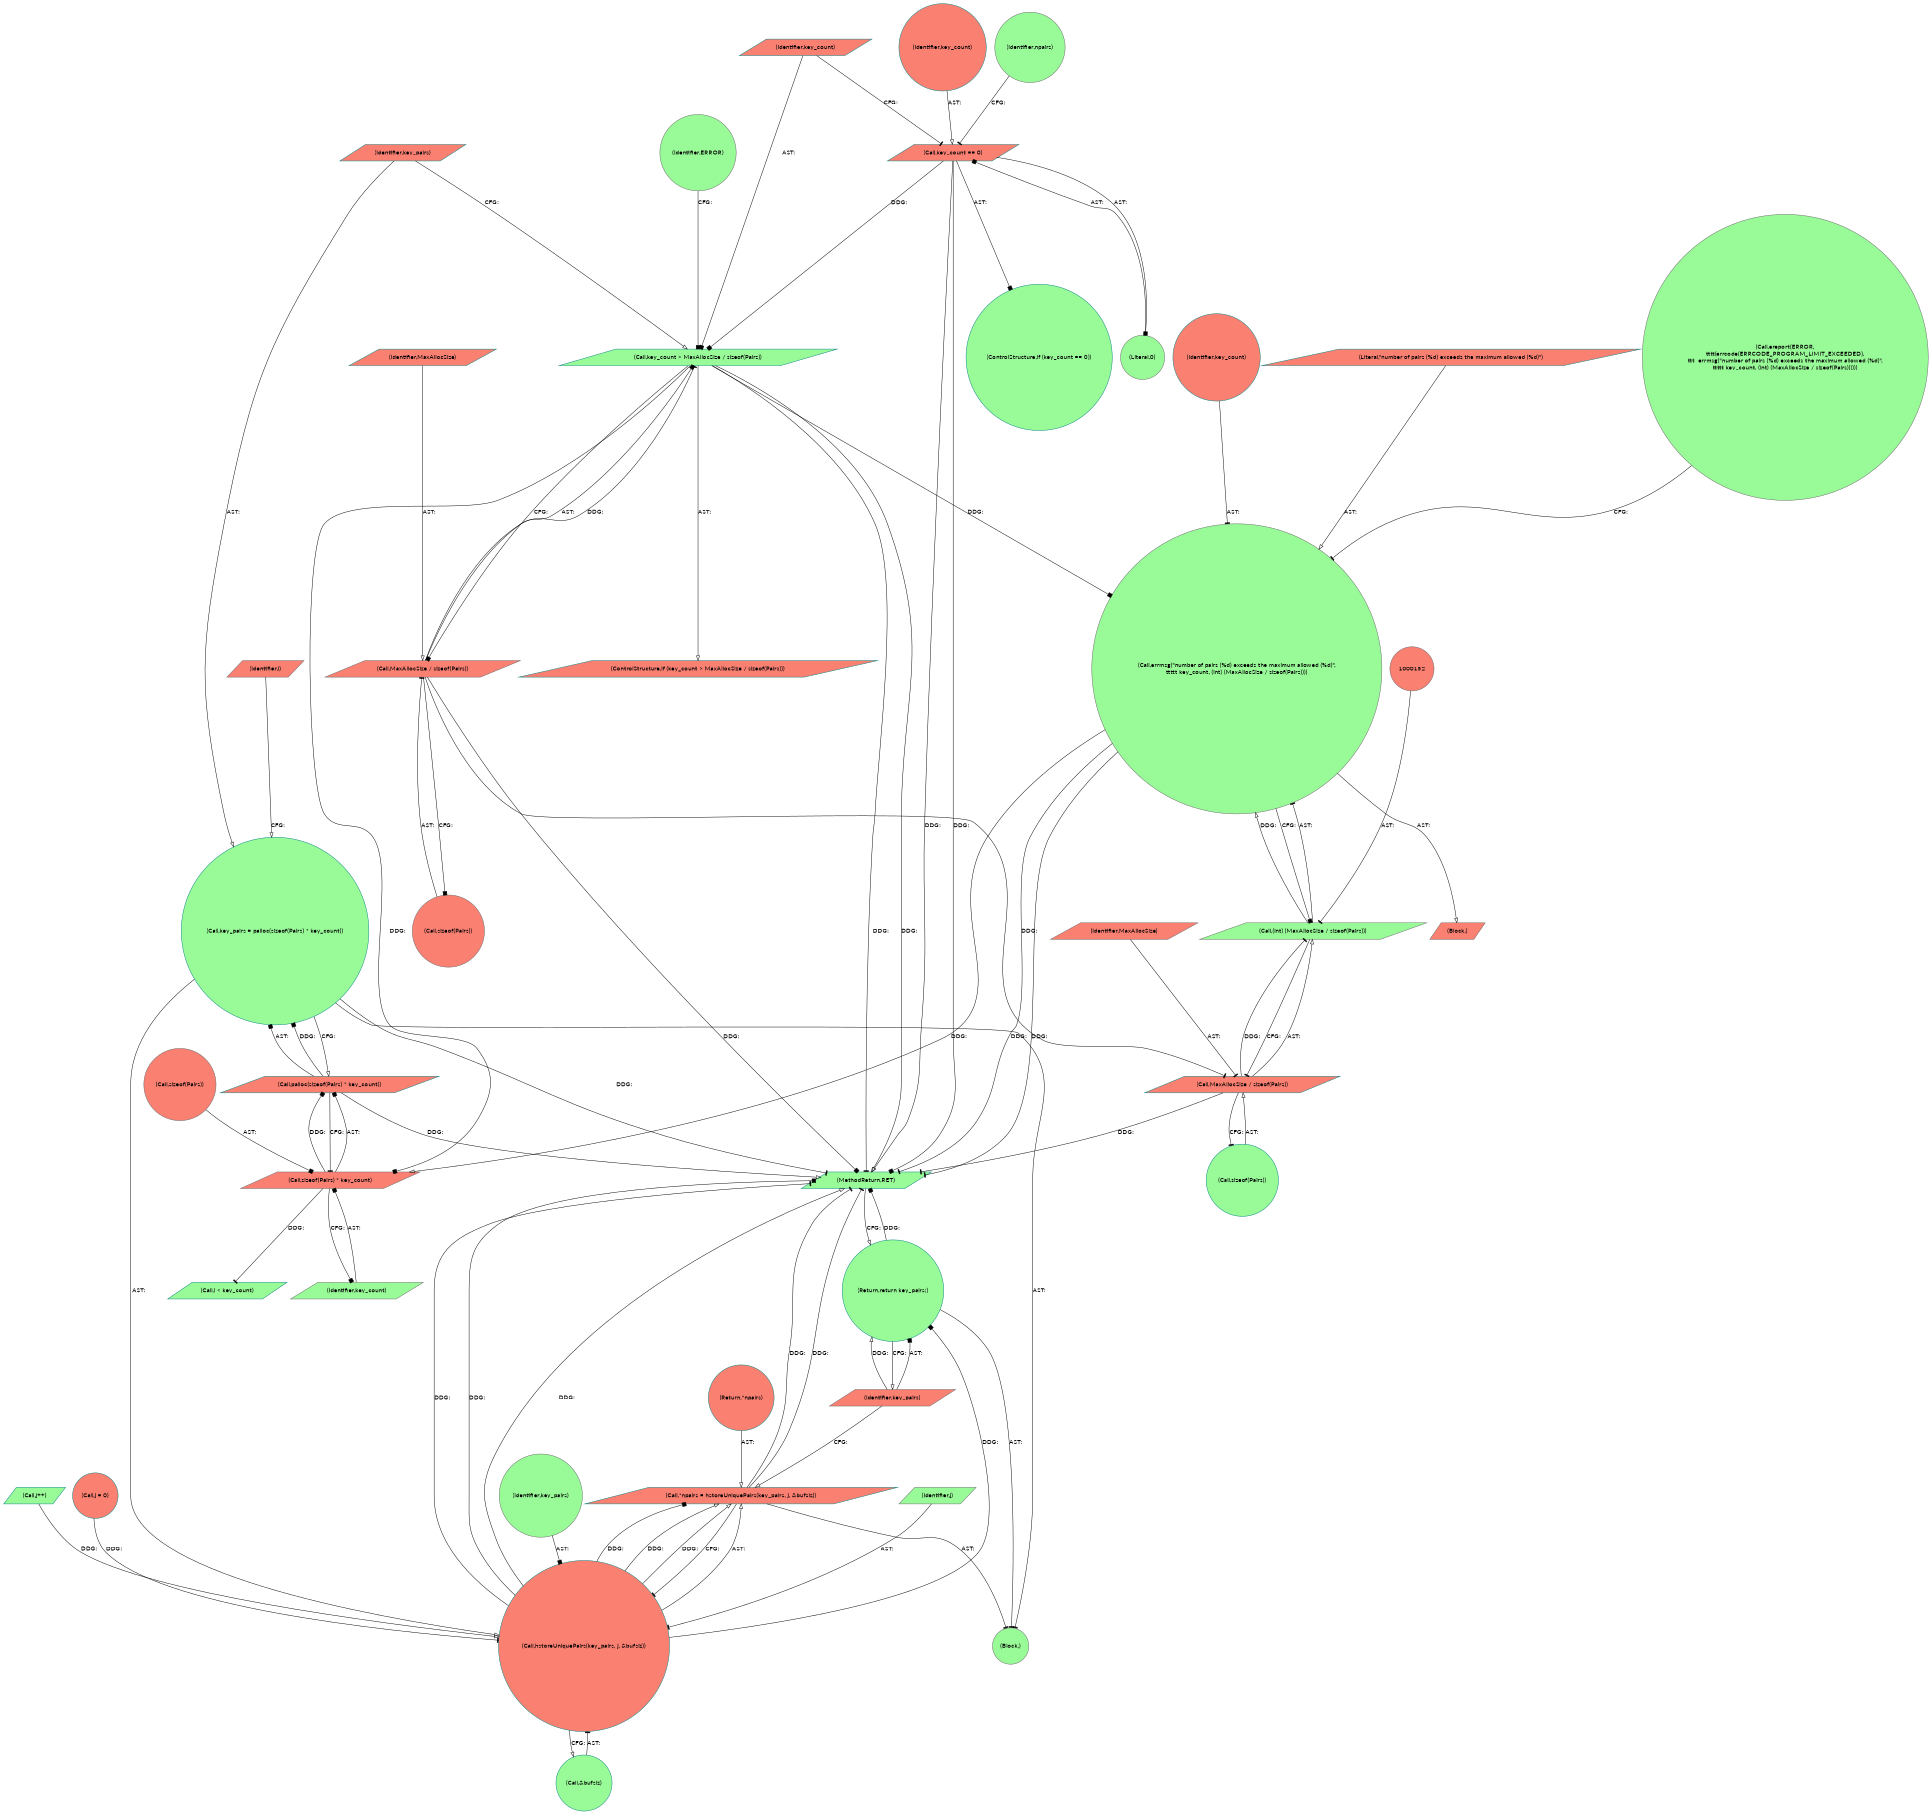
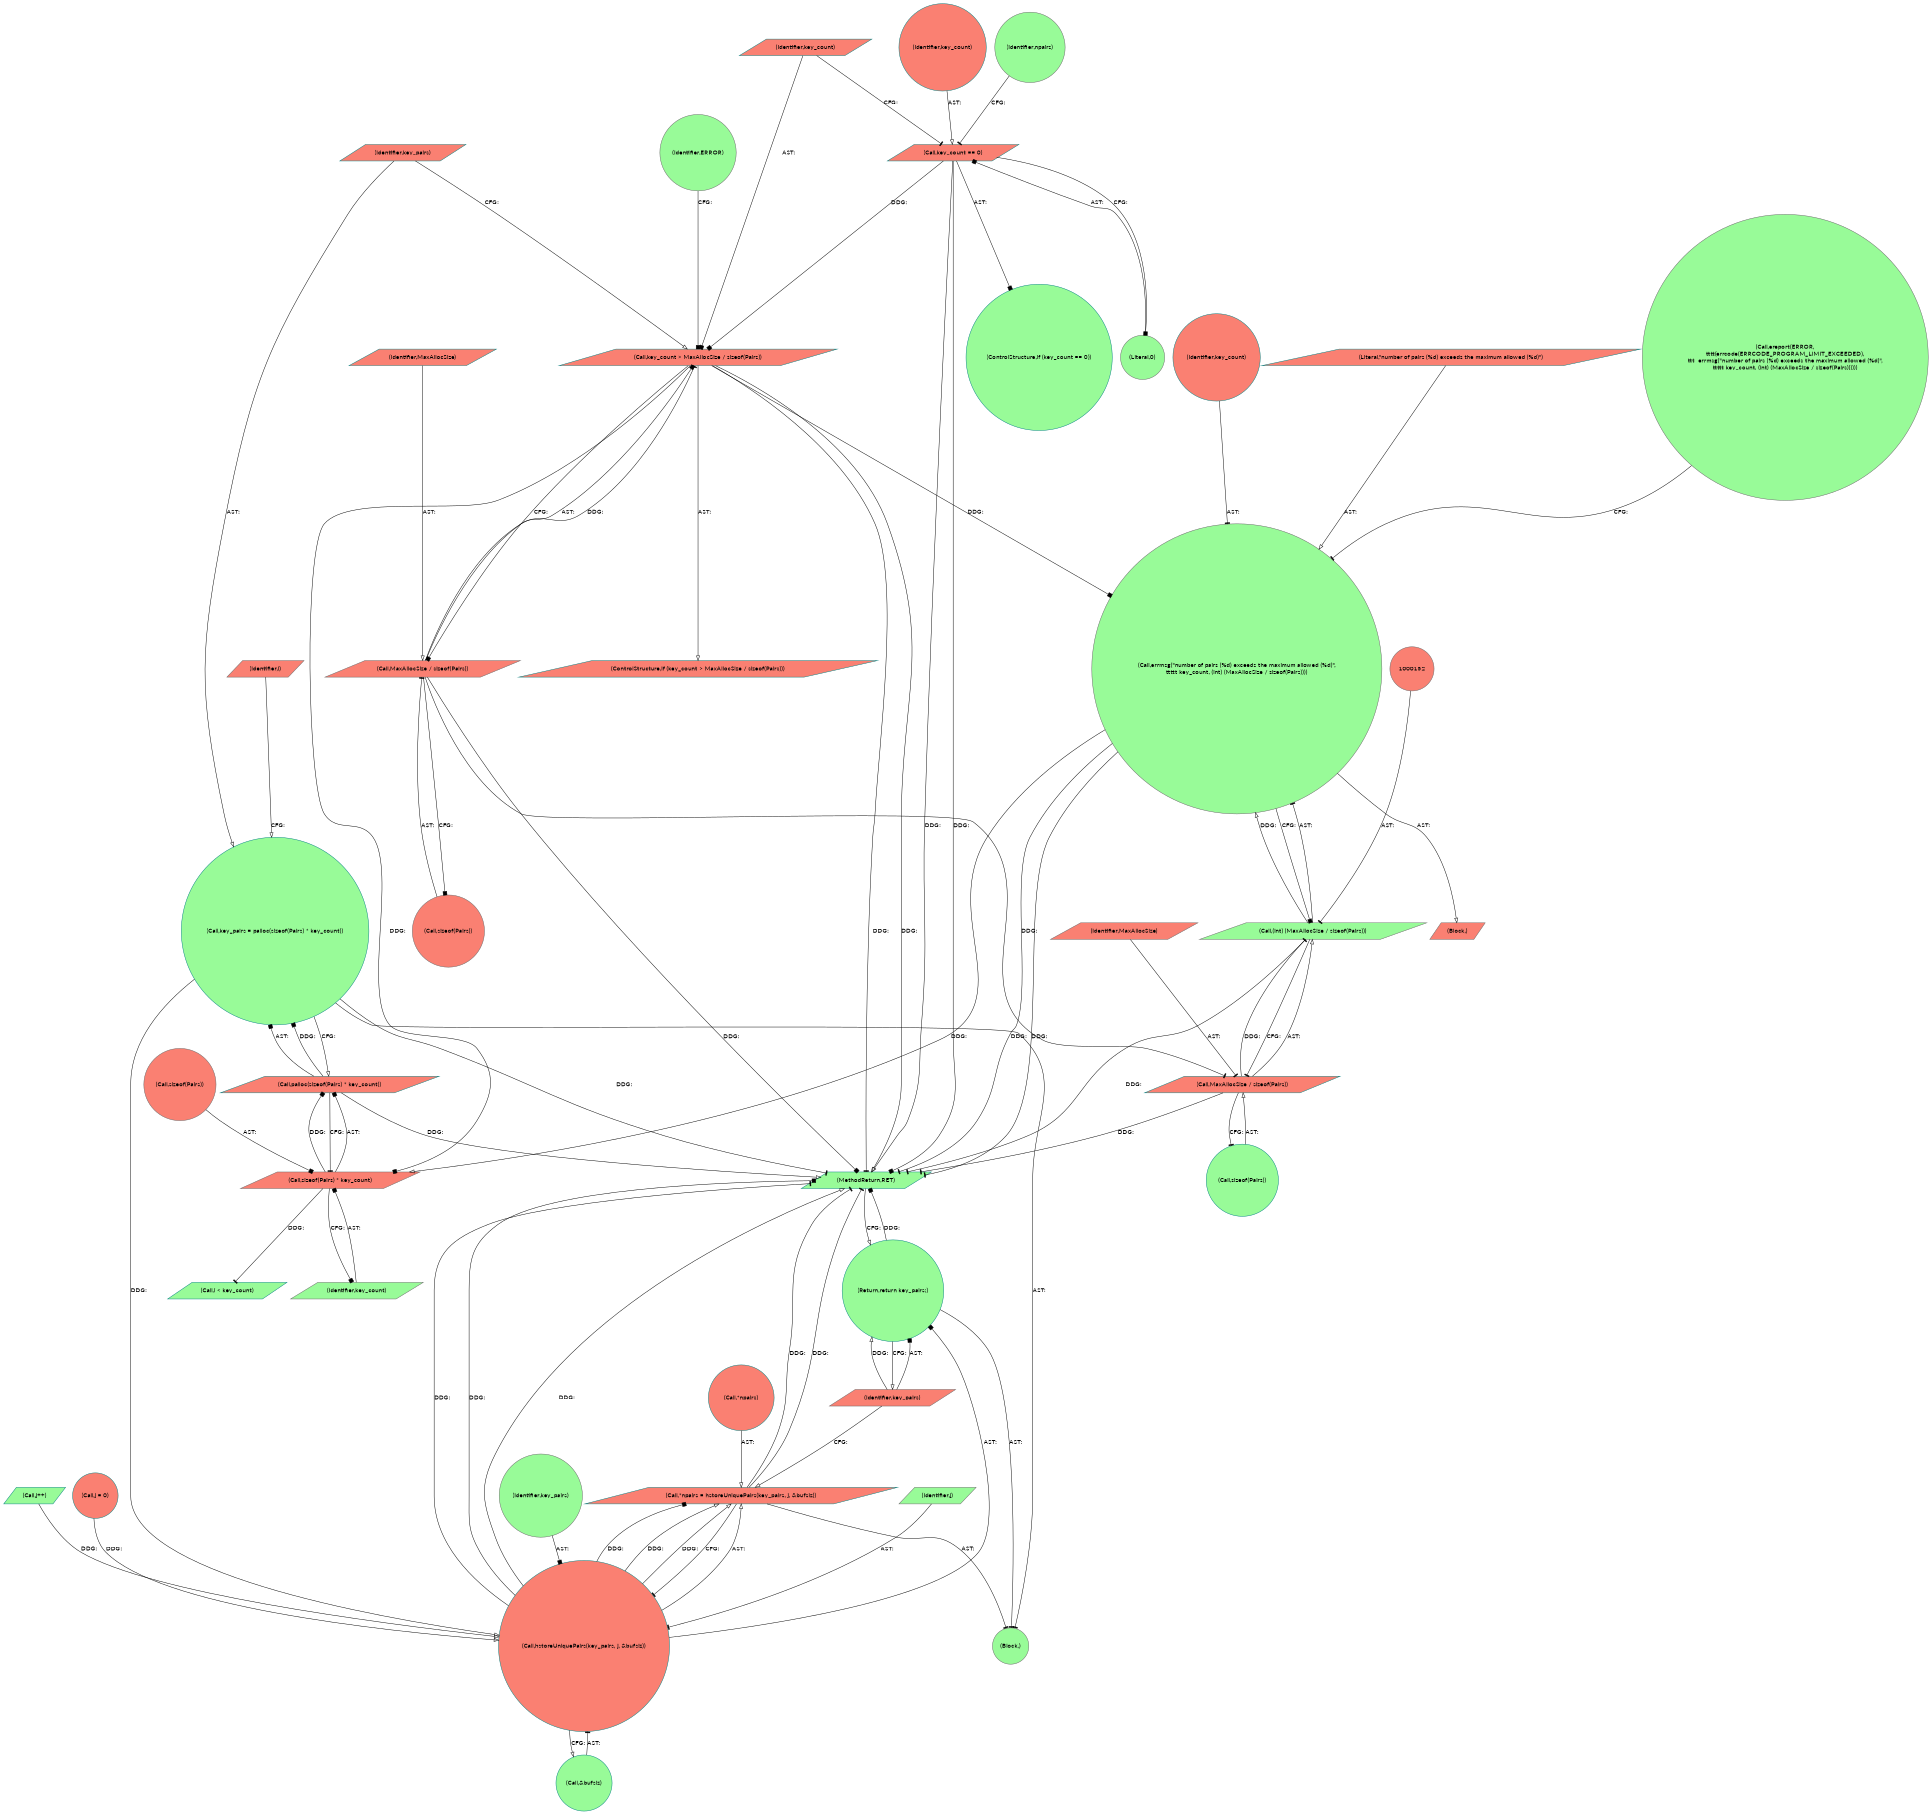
(1122, 203) -> (1122, 203)
(698, 357) -> (698, 357)
none -> (1108, 1061)
(140, 1291) -> (140, 1291)
(741, 1398) -> (741, 1398)
(991, 1442) -> (991, 1442)
(277, 1613) -> (277, 1613)
